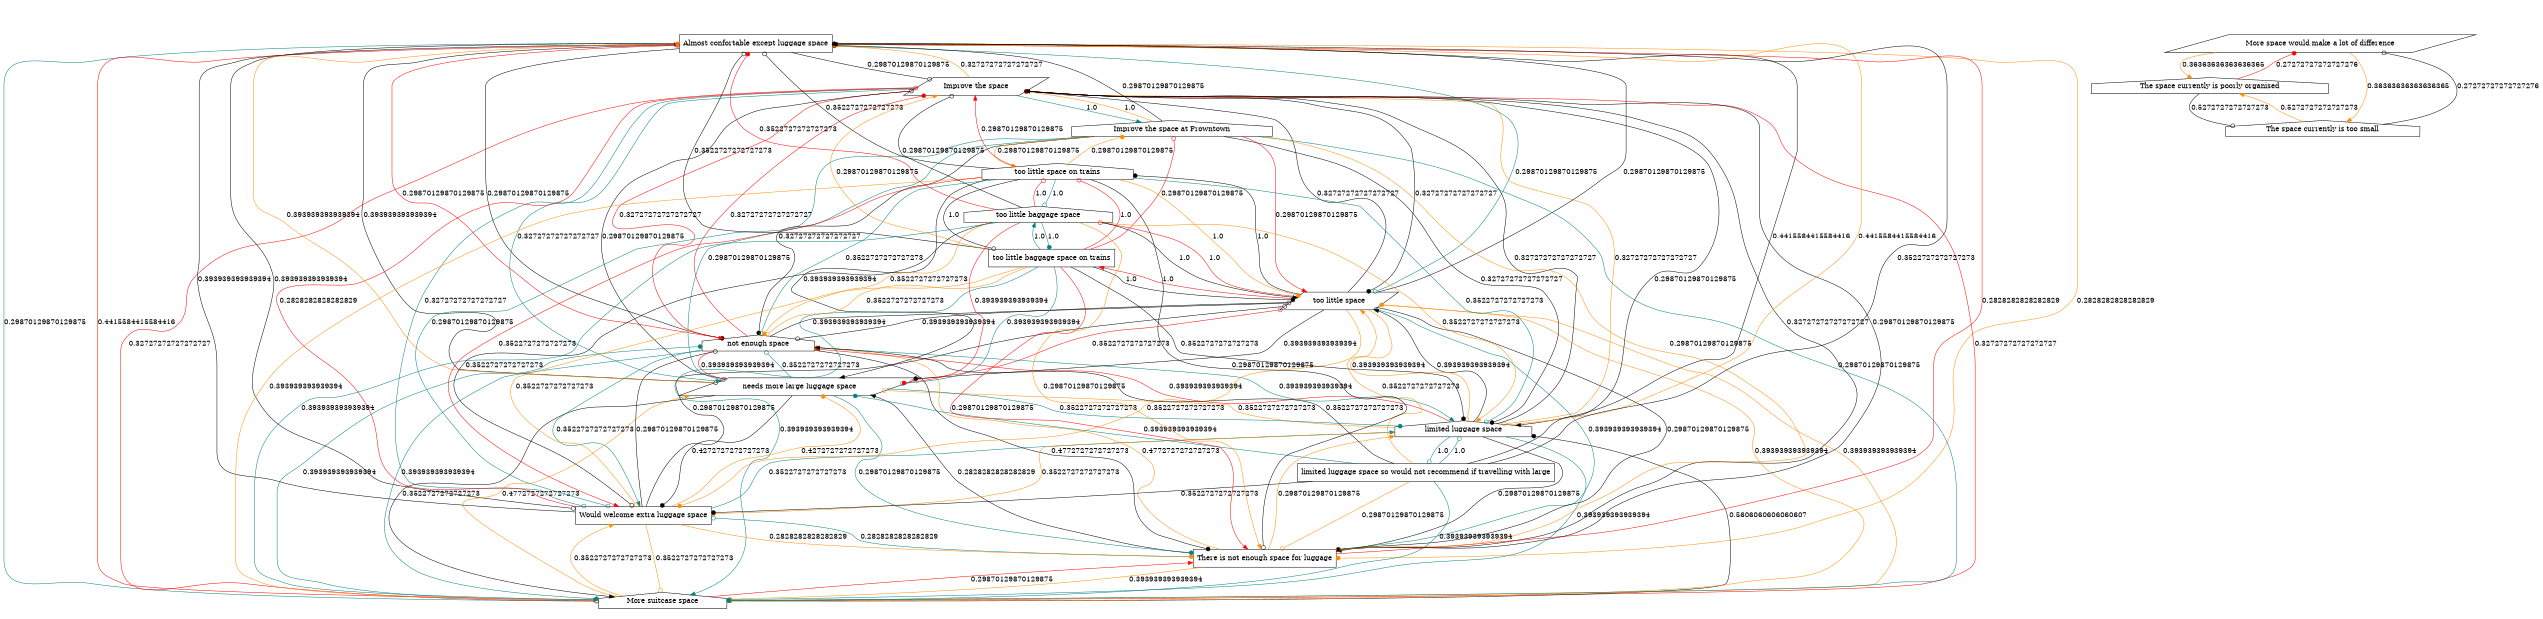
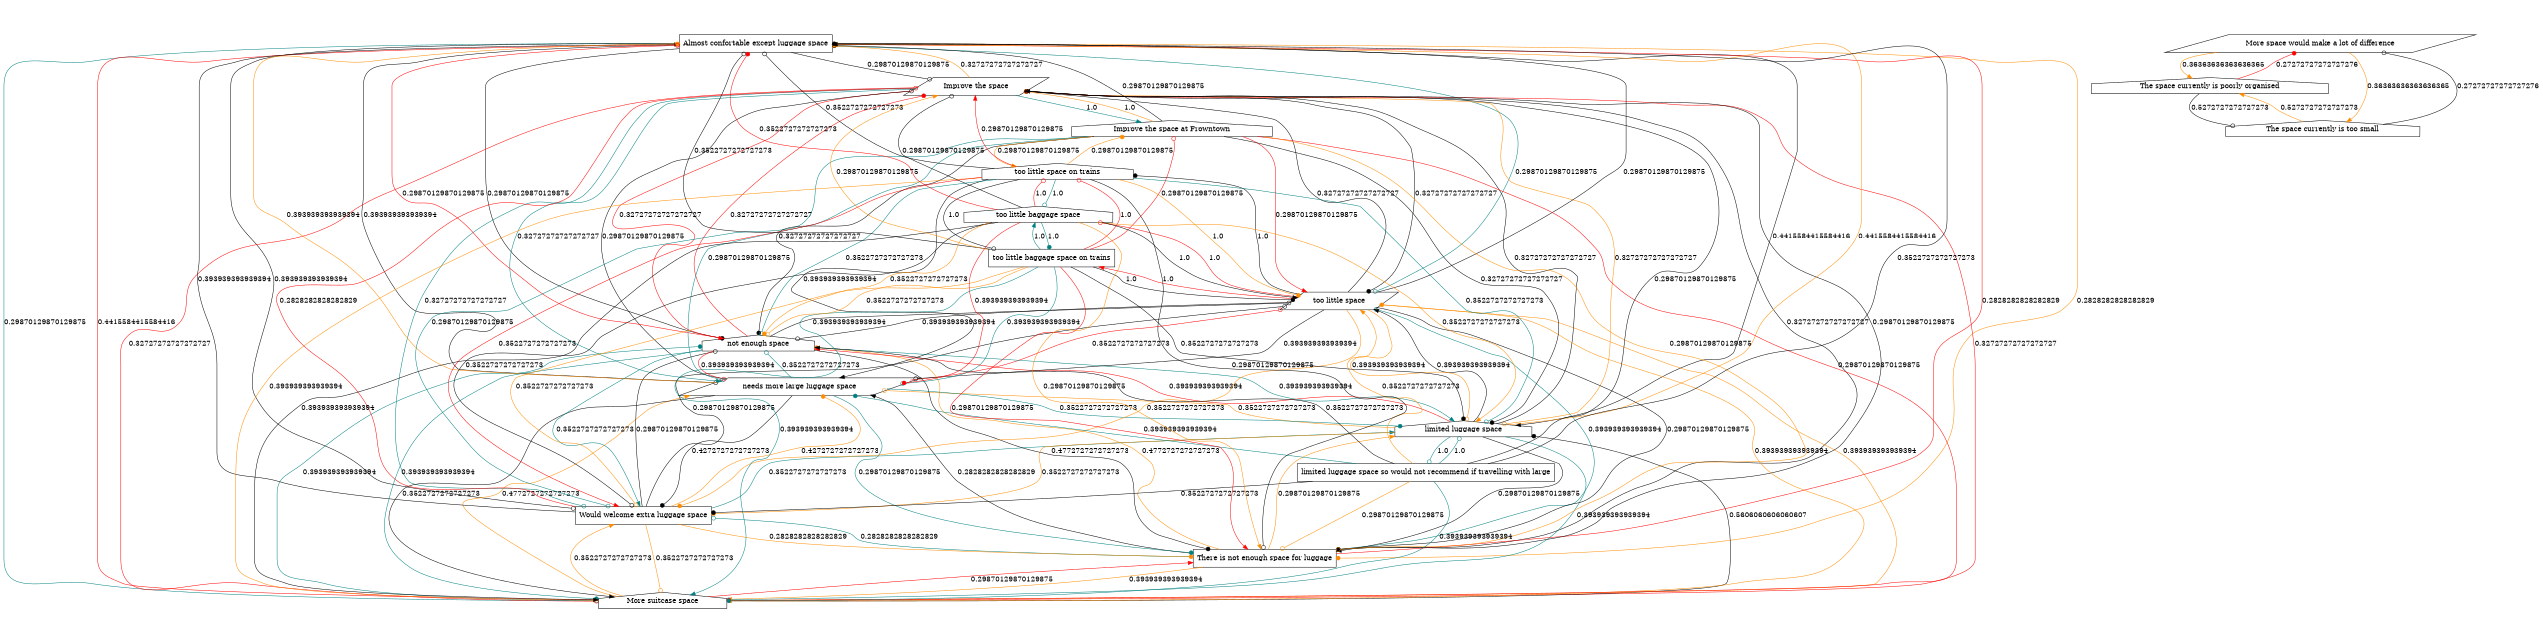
(1128, 364) -> (1128, 364)
(407, 375) -> (407, 375)
(1955, 568) -> (1955, 568)
